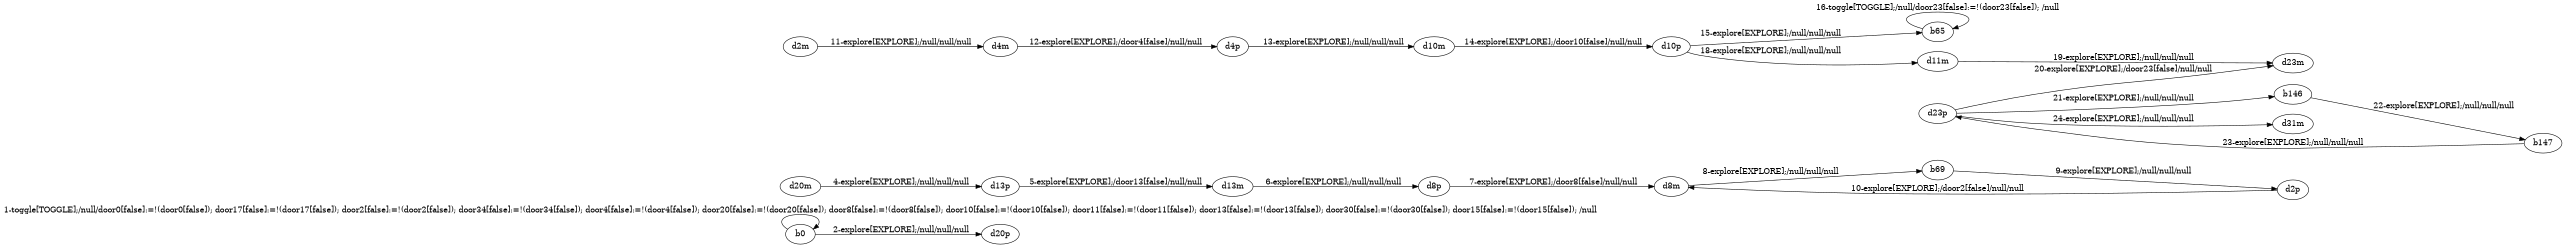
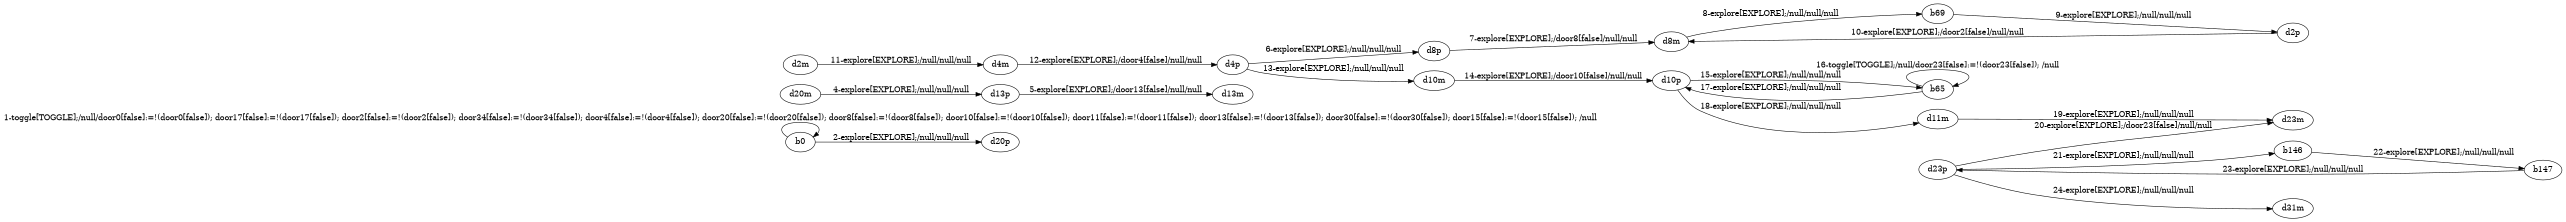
none -> (1806, 100)
(1333, 187) -> (1331, 58)
